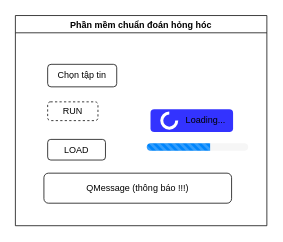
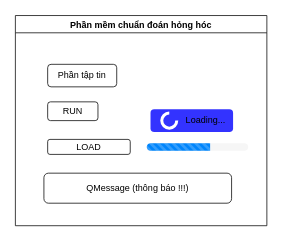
(82, 75) -> (82, 75)
(73, 111) -> (73, 111)
(77, 149) -> (89, 147)
